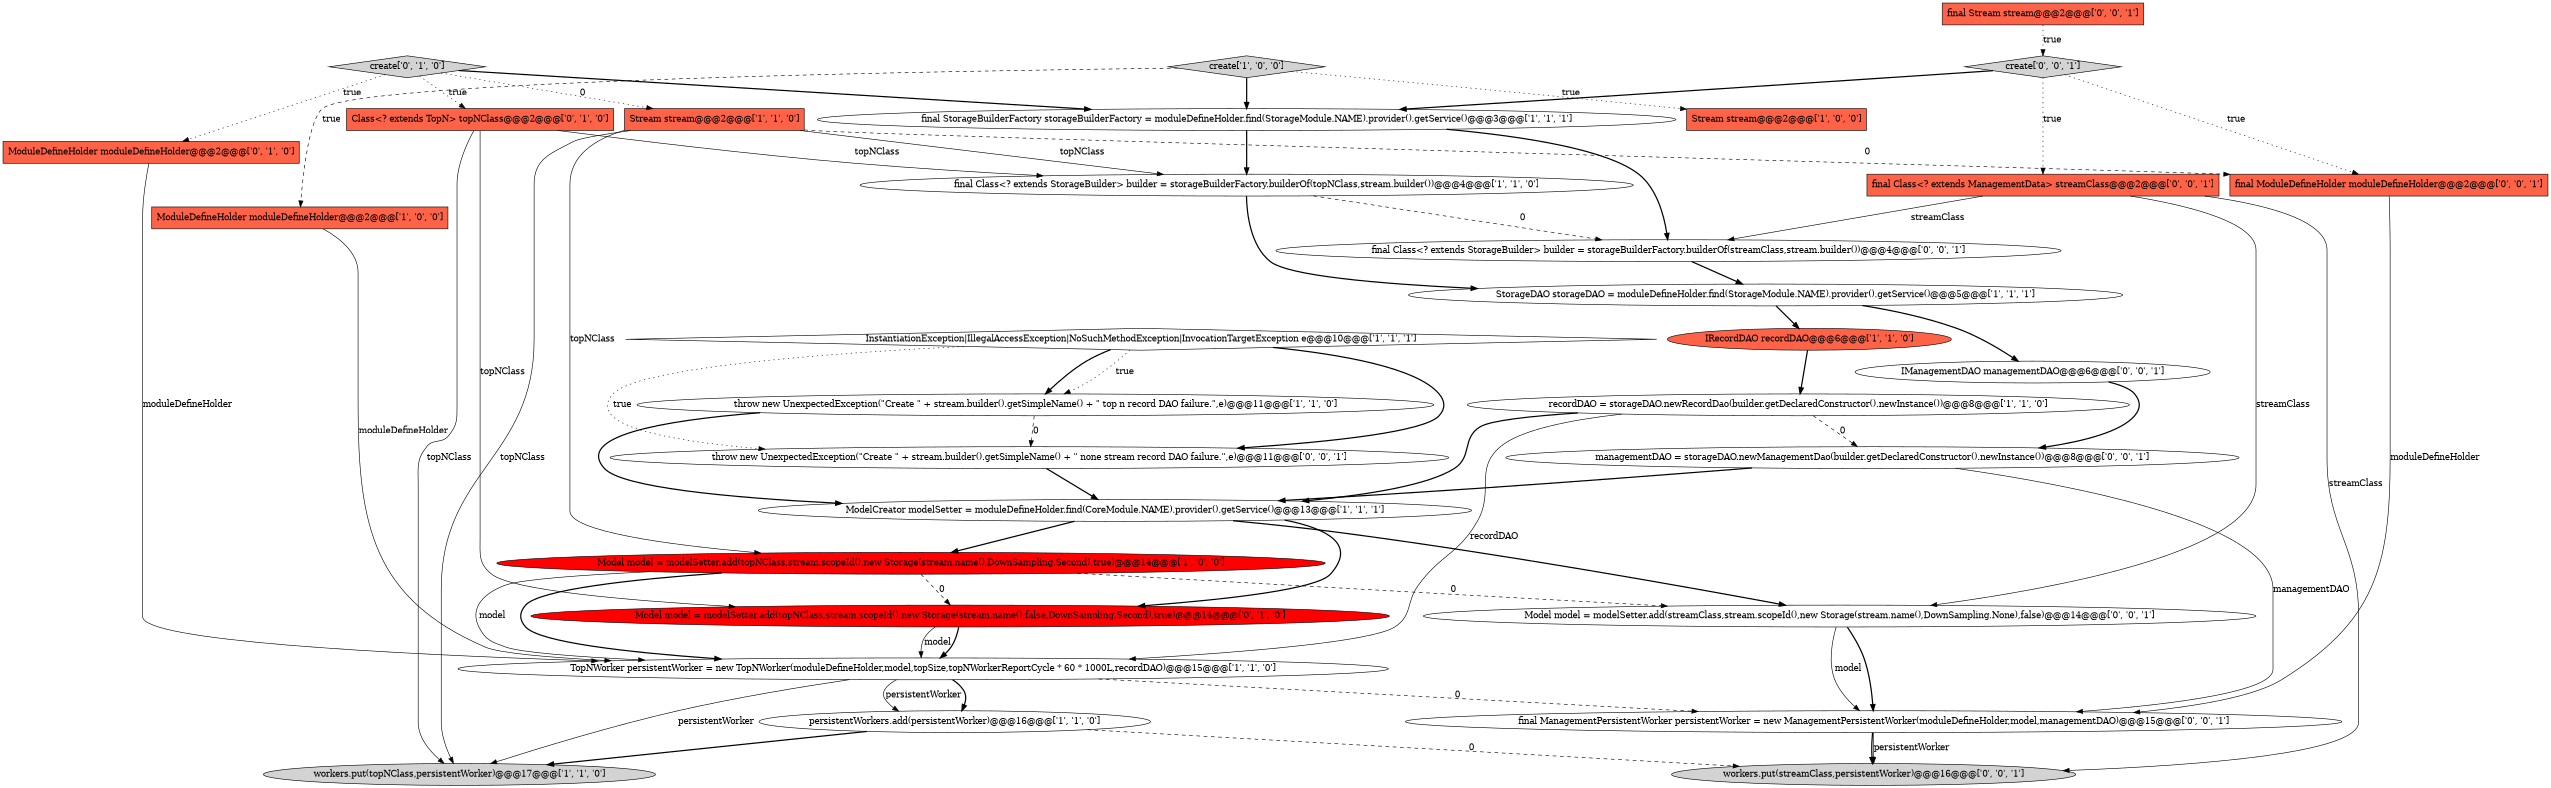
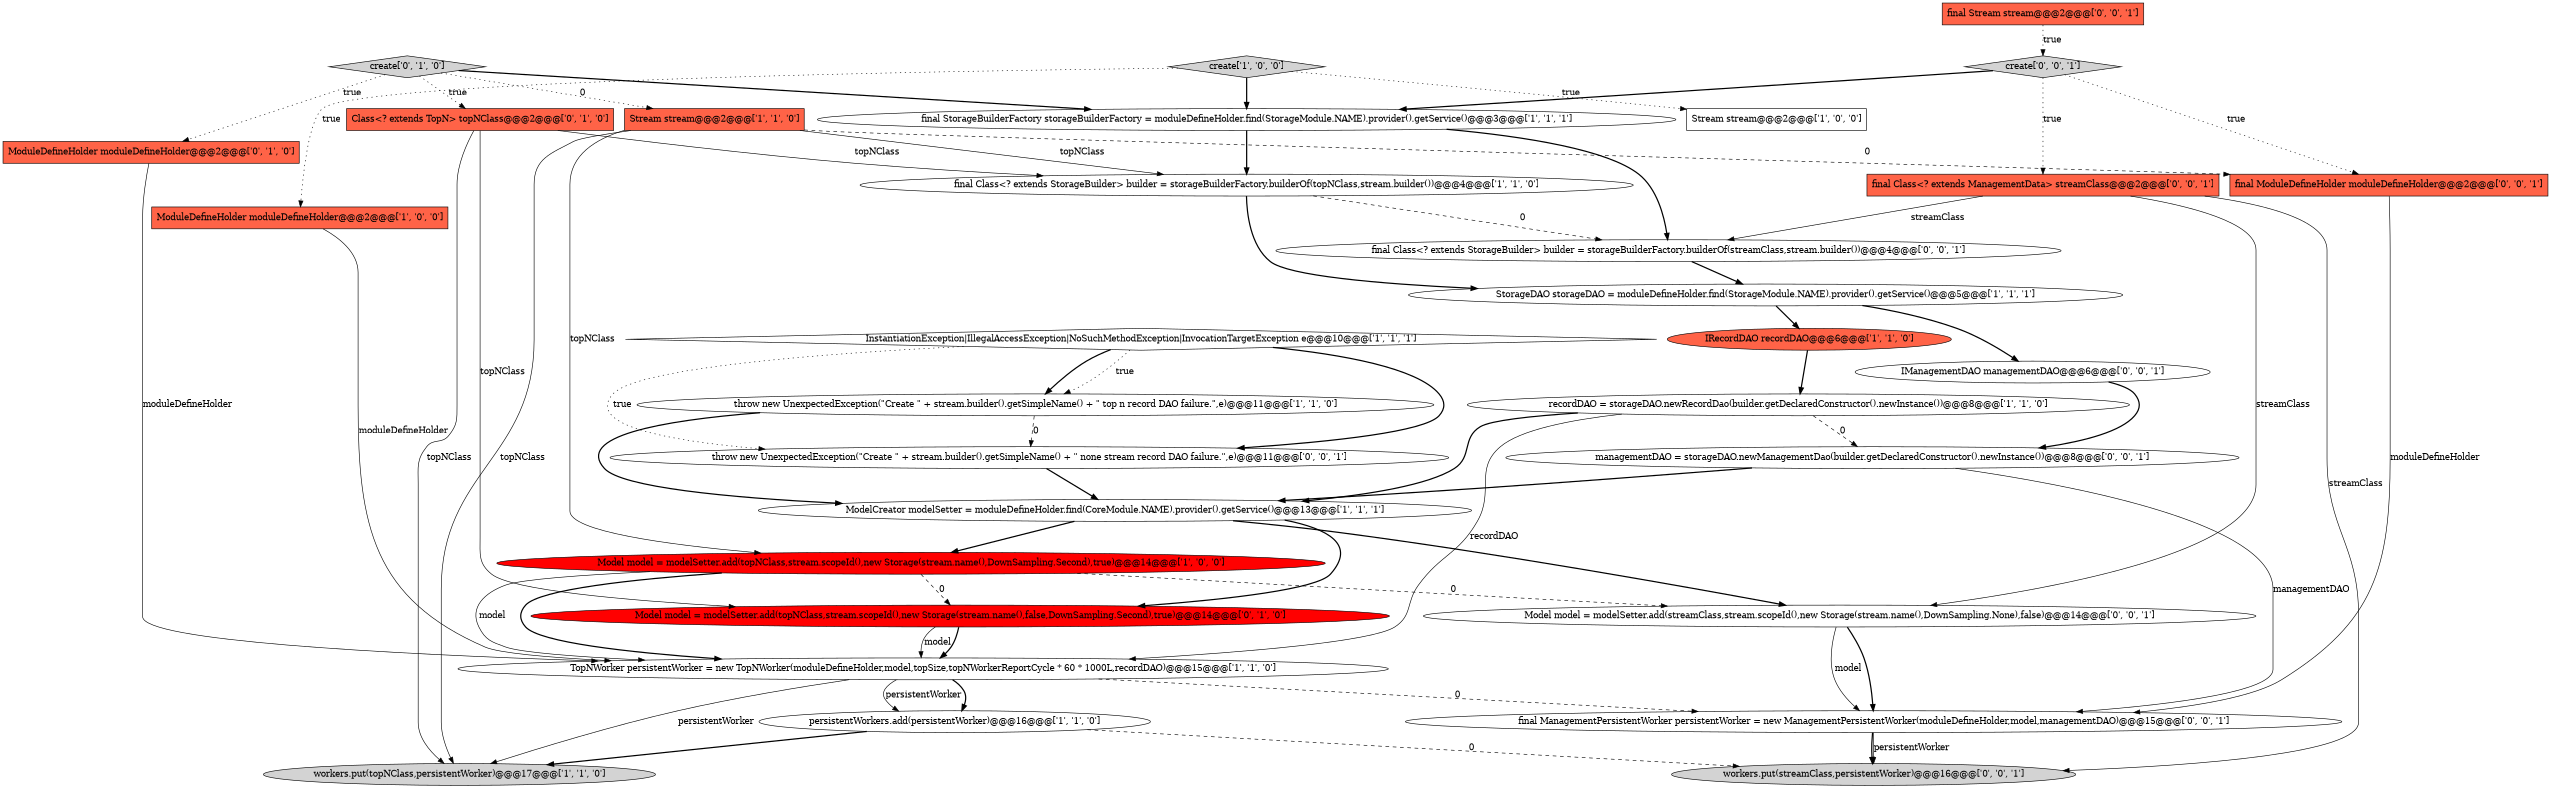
(701, 78) -> (701, 78)
(1777, 120) -> (1777, 120)
